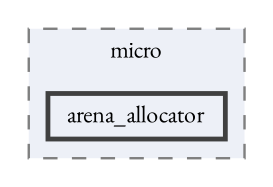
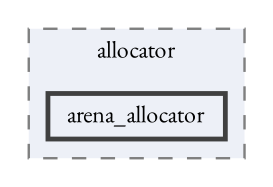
(137, 52) -> (137, 52)
